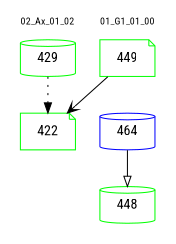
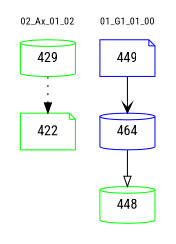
(127, 58) -> (127, 58)
(98, 86) -> (127, 90)
